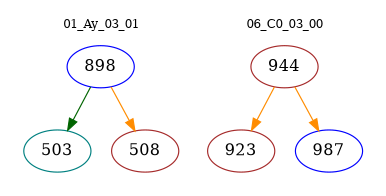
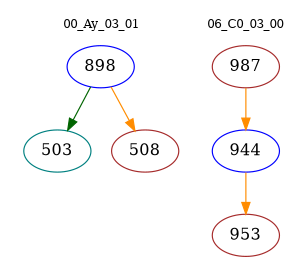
(101, 25) -> (101, 25)
(285, 67) -> (246, 151)
(304, 104) -> (246, 103)
(241, 151) -> (246, 235)
(329, 151) -> (246, 67)
